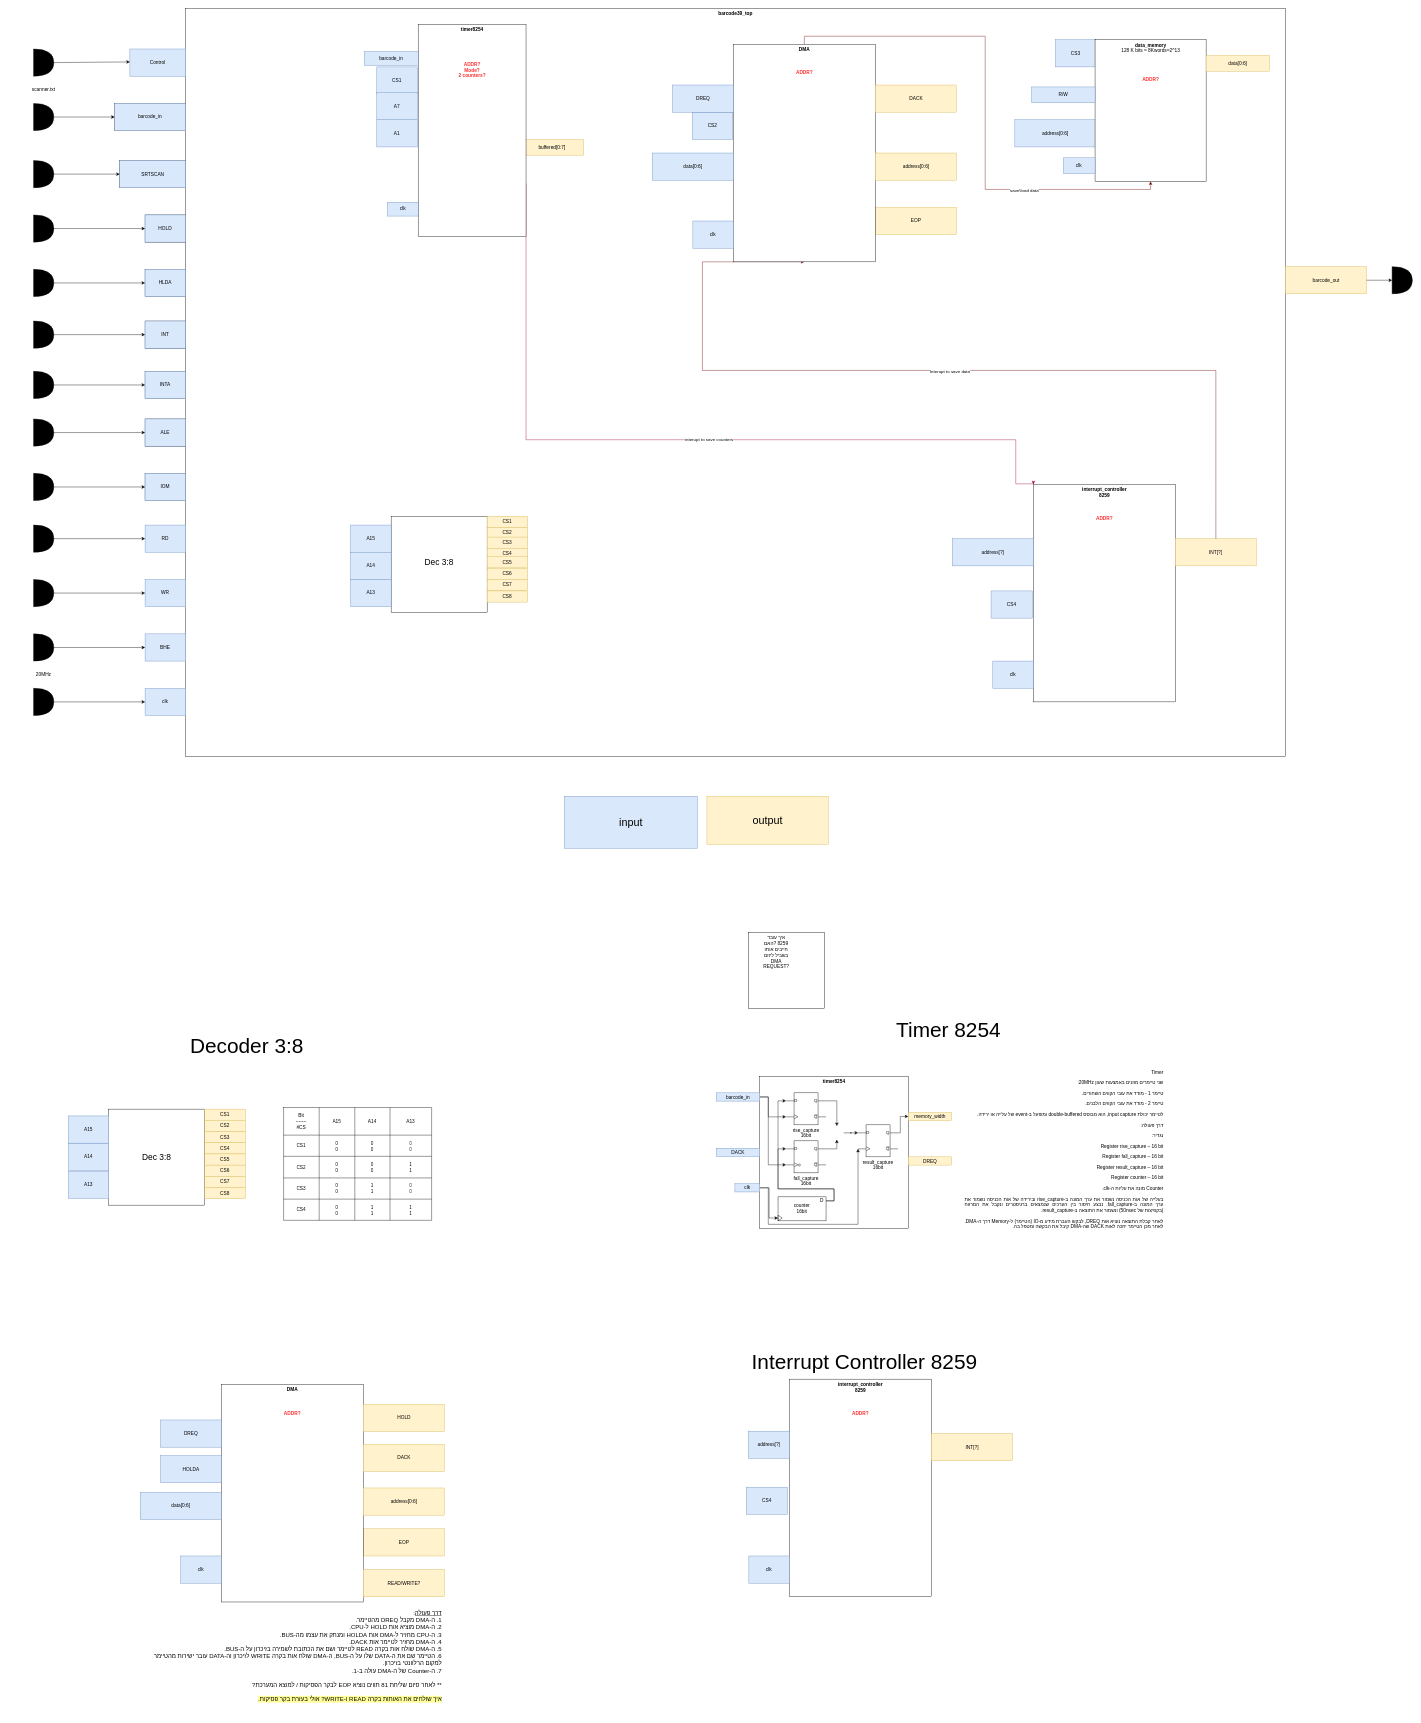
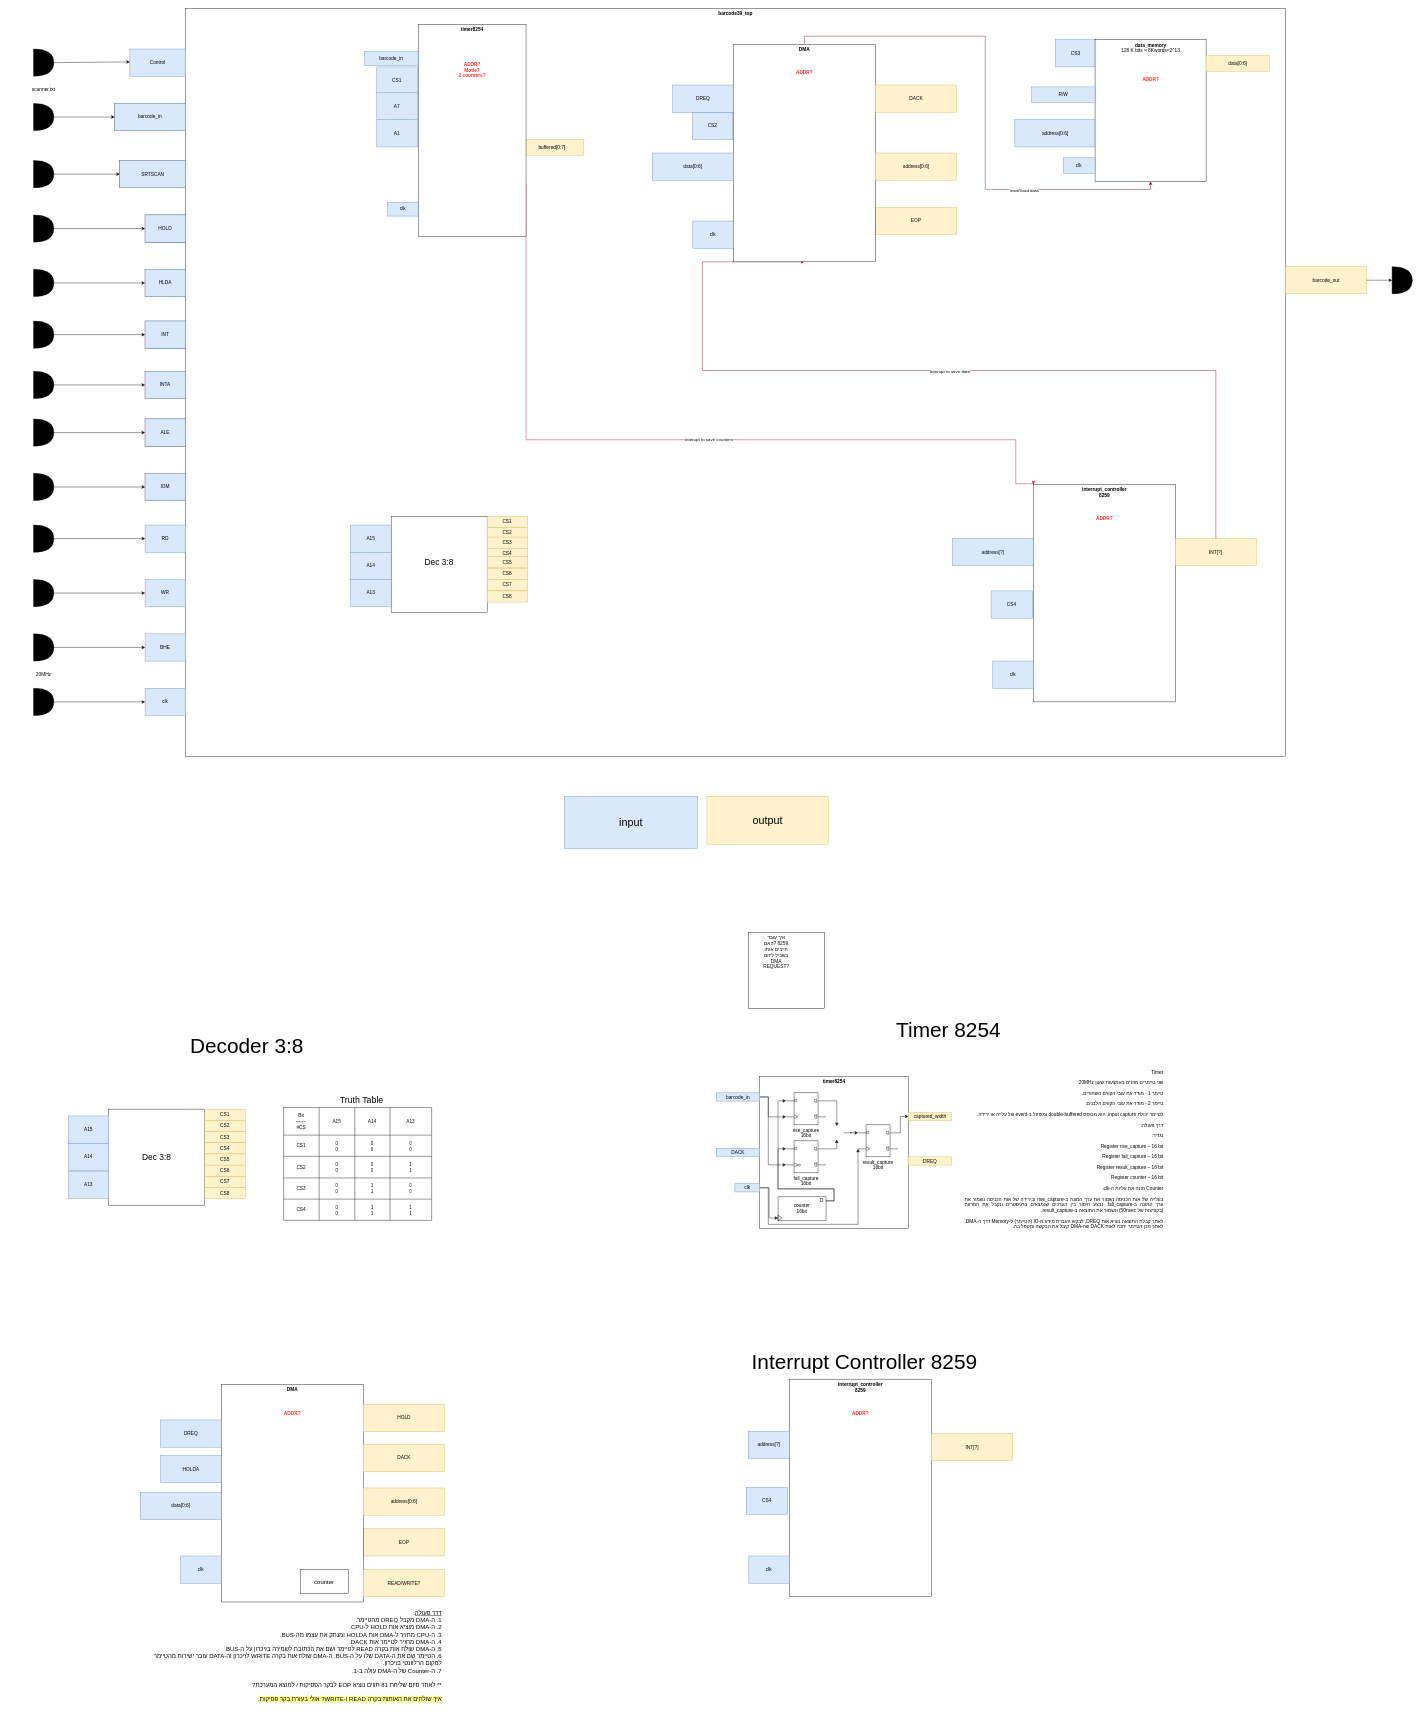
none -> (362, 1100)
(930, 1116) -> (930, 1116)
none -> (324, 1581)
